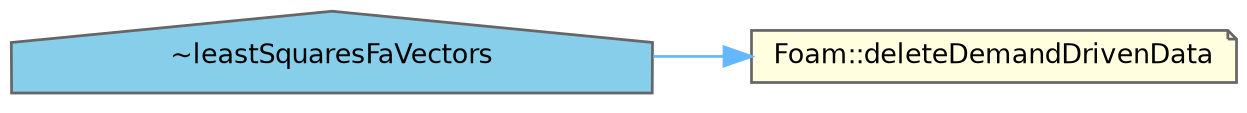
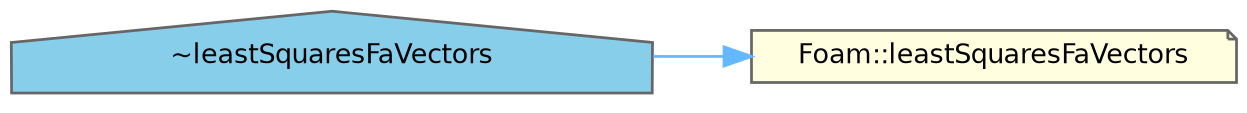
(994, 56) -> (994, 56)
